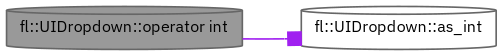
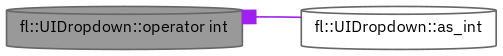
(264, 39) -> (280, 17)
